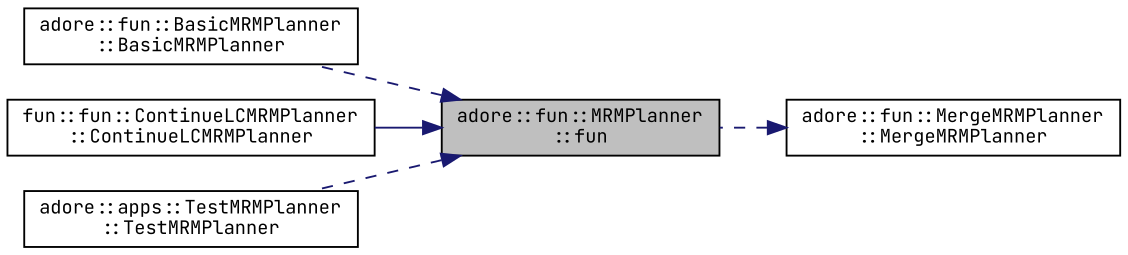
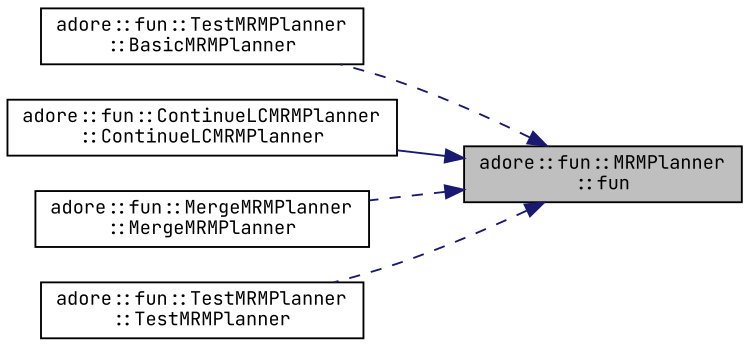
(191, 36) -> (202, 36)
(191, 128) -> (202, 128)
(744, 128) -> (407, 196)
(191, 219) -> (202, 310)
